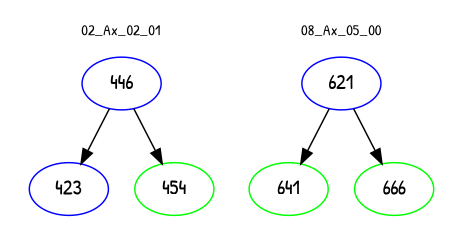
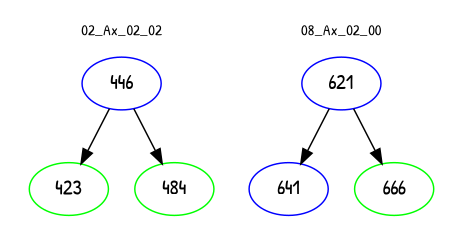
(122, 32) -> (122, 32)
(341, 32) -> (341, 32)
(69, 189) -> (69, 189)
(174, 189) -> (174, 189)
(289, 189) -> (289, 189)
